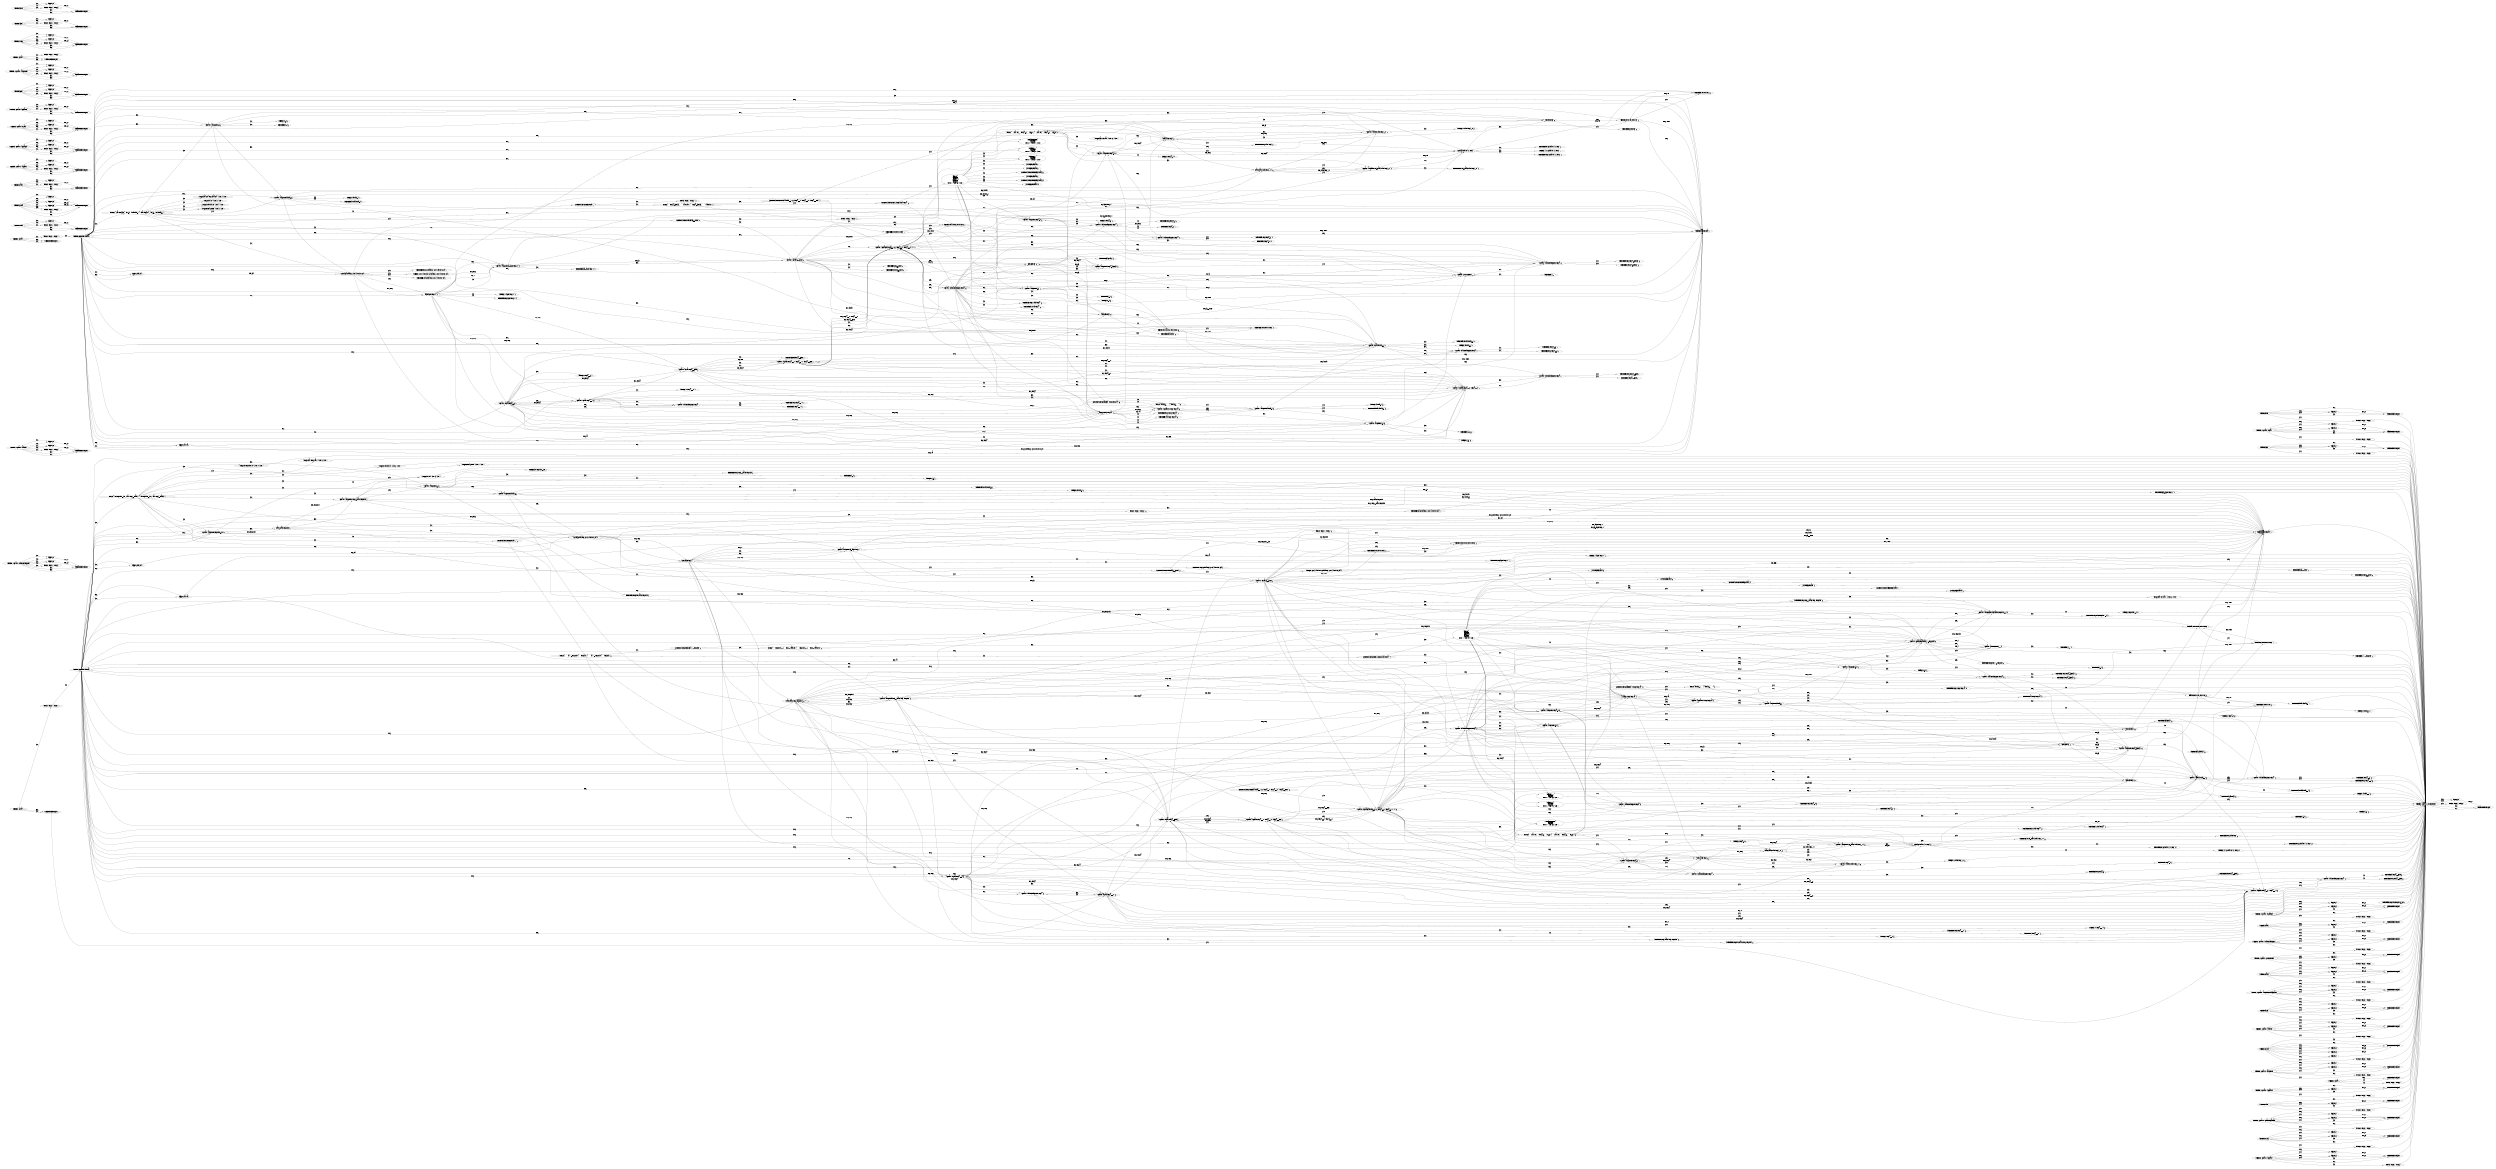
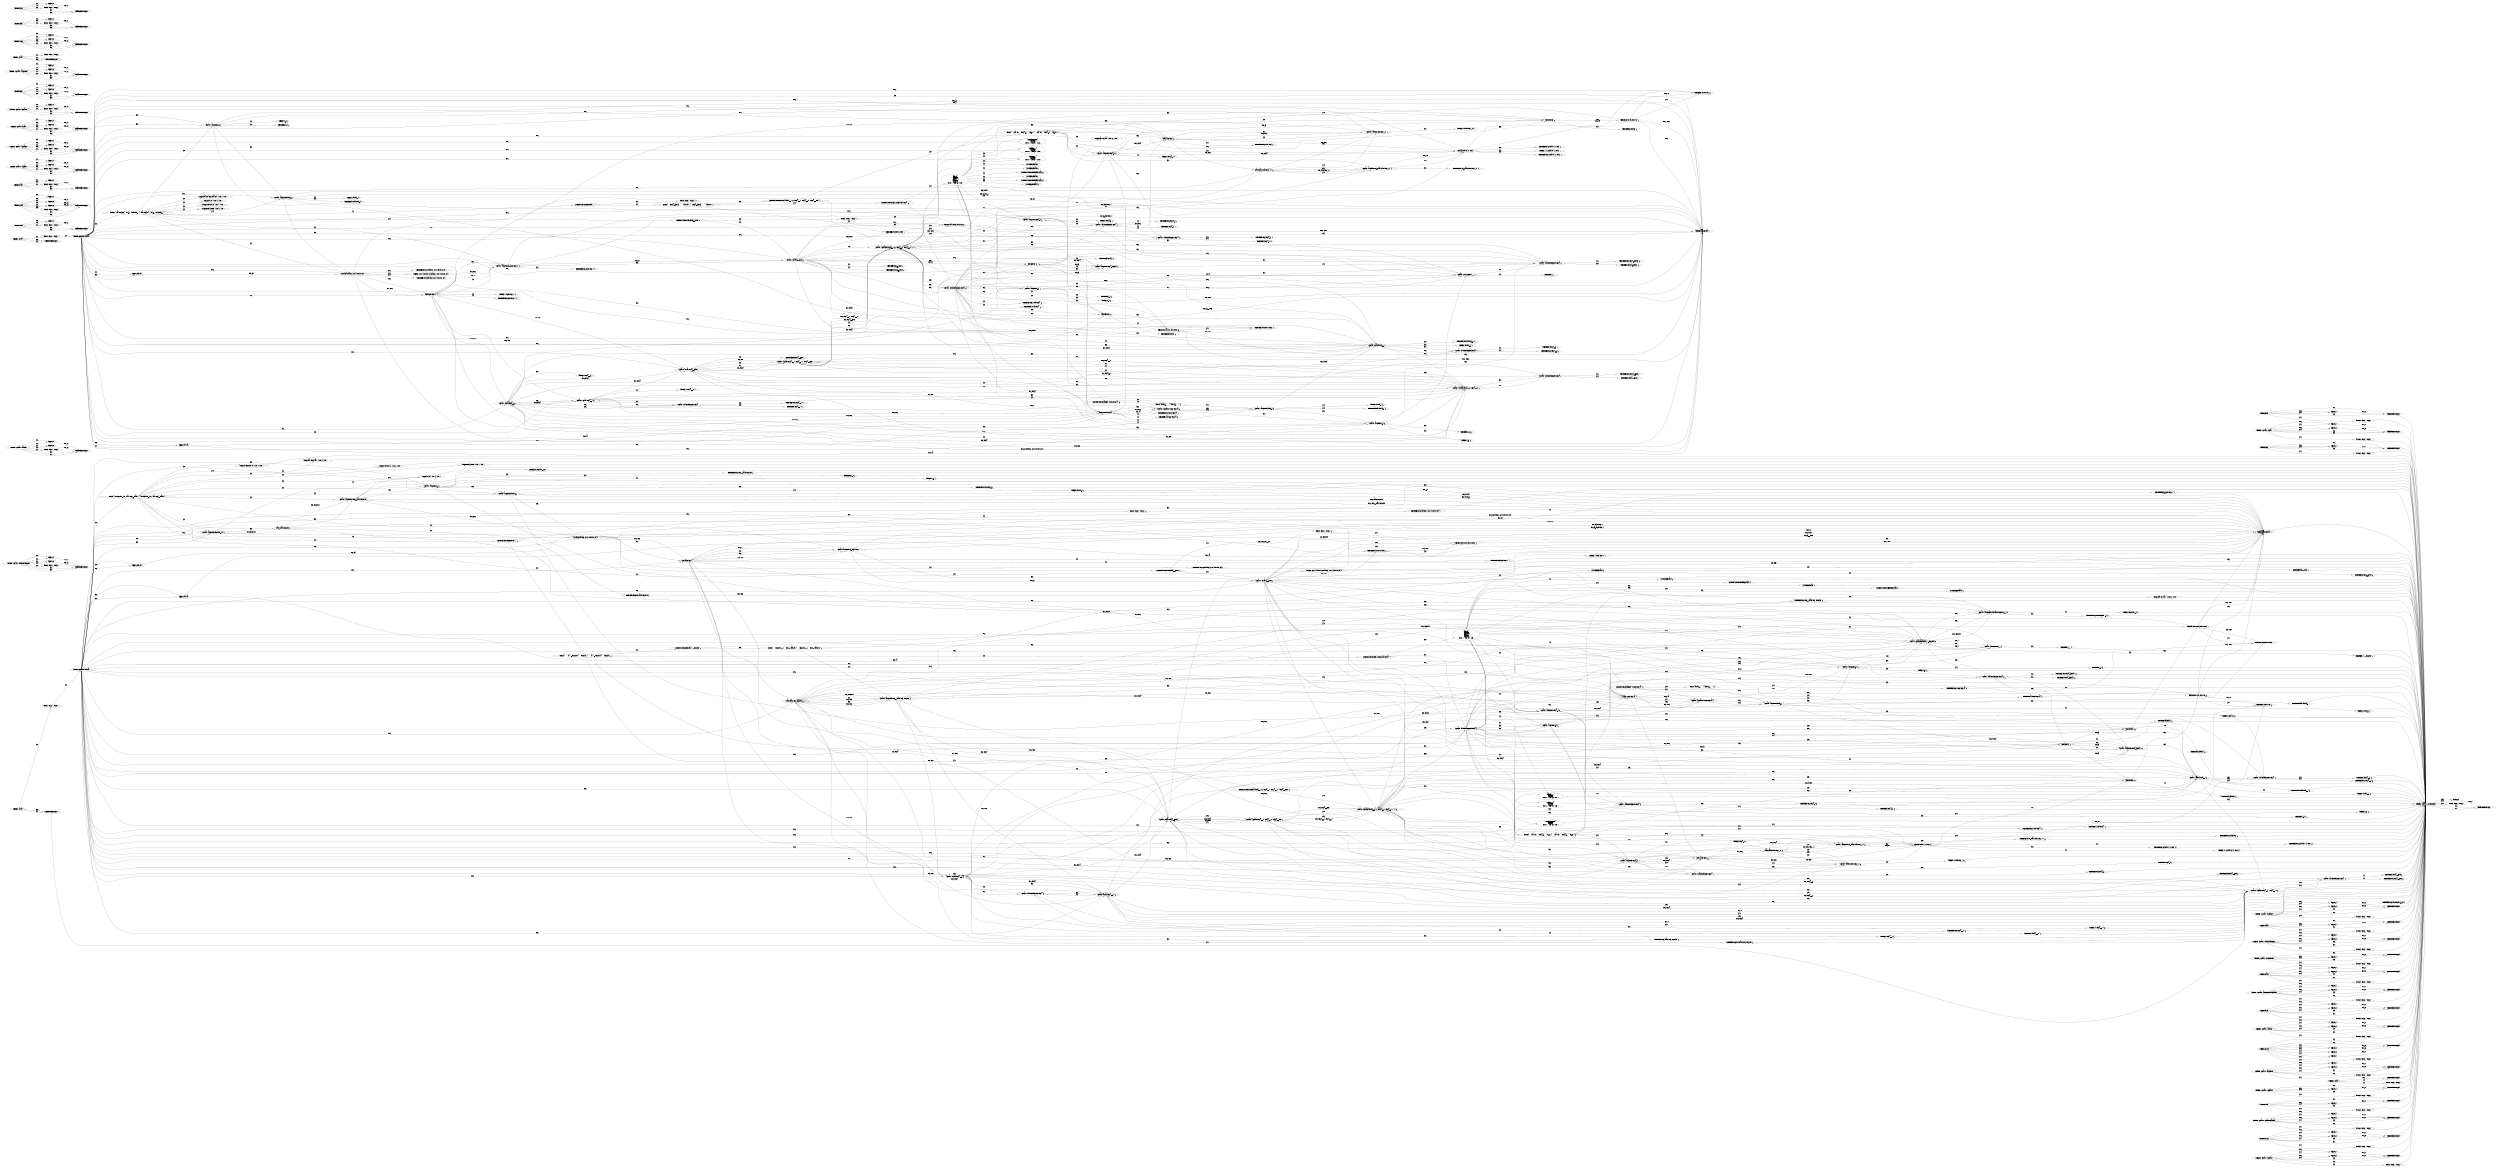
(1106, 612) -> (1106, 612)
(1993, 663) -> none
